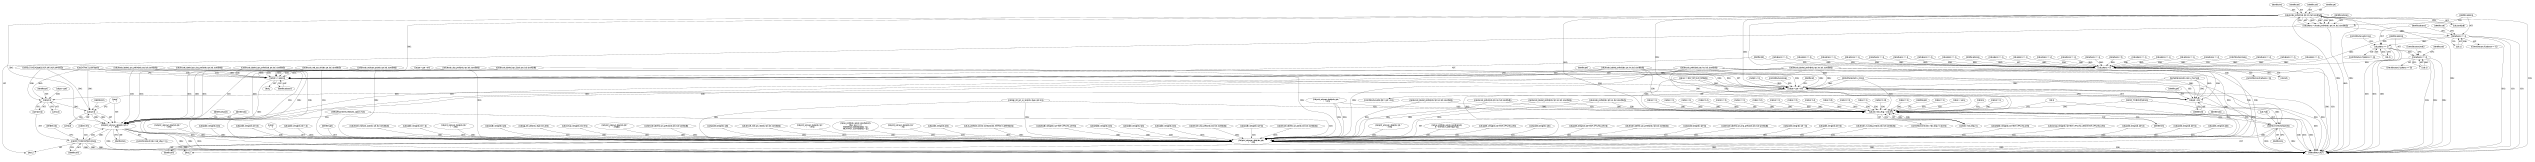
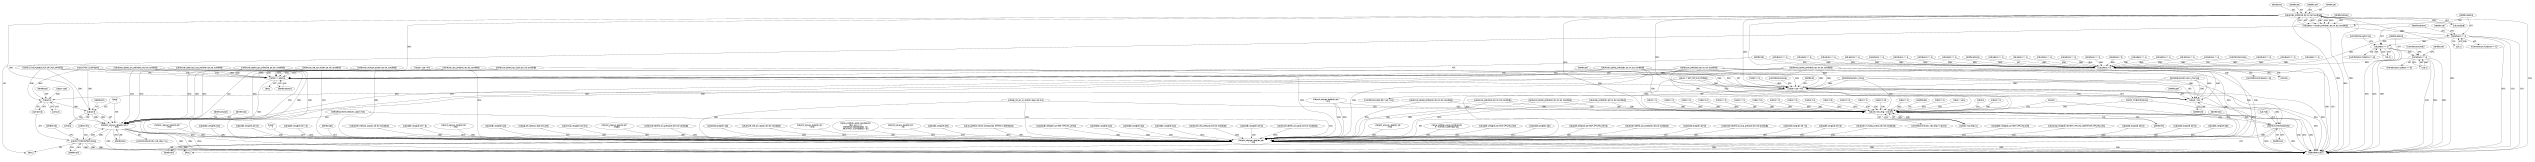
(2051, 100) -> (2051, 100)
